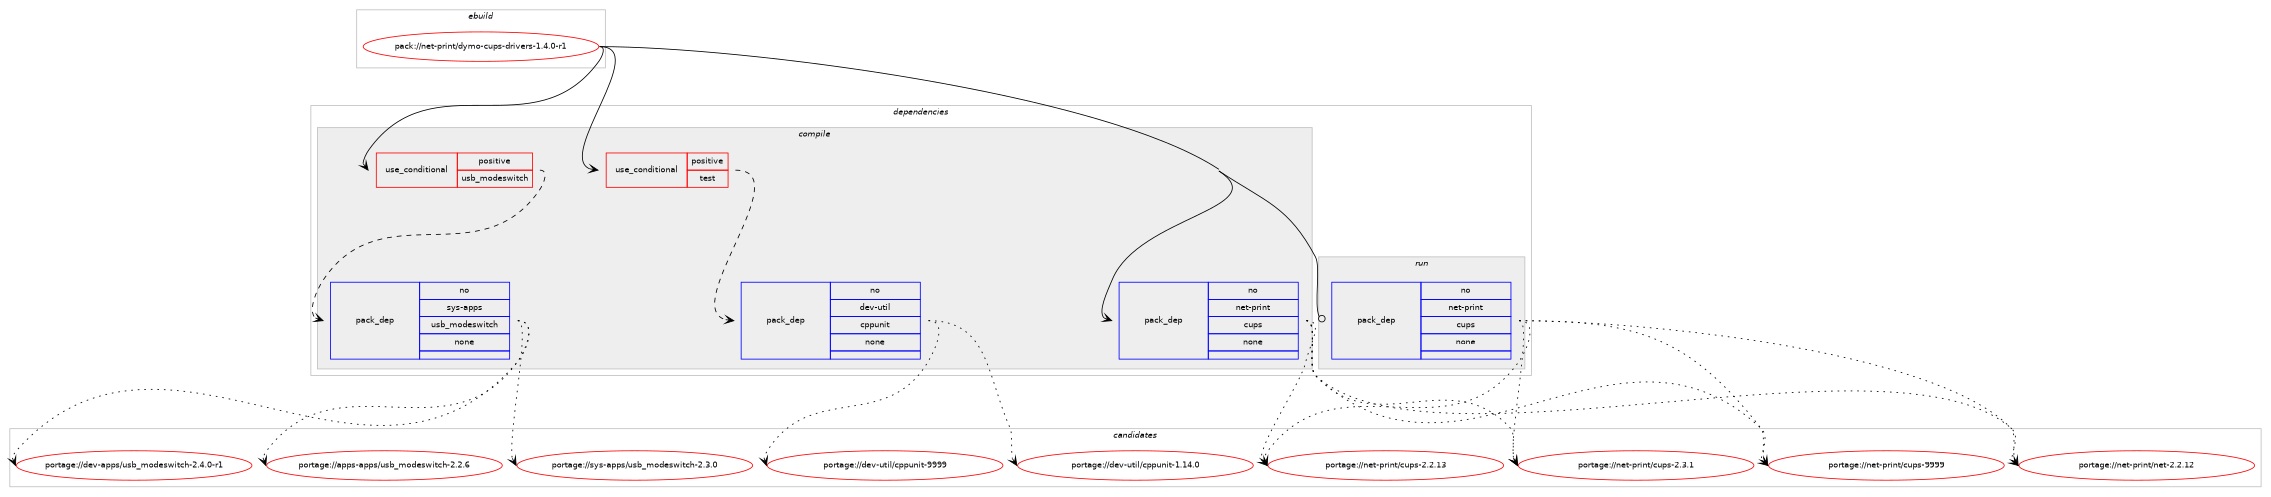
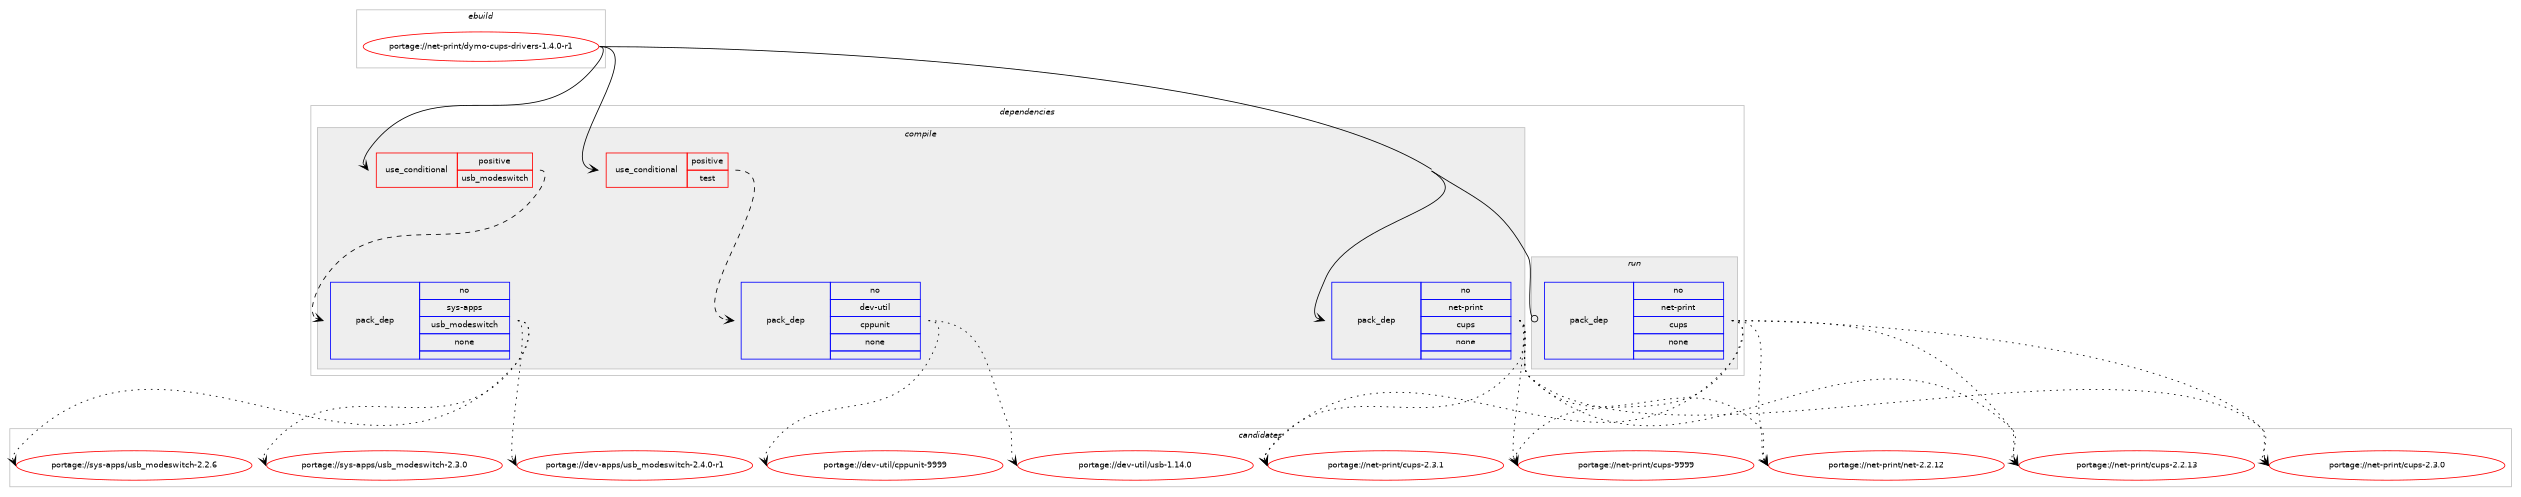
(481, 47) -> (481, 47)
(384, 465) -> (134, 465)
(1135, 465) -> (1135, 465)
none -> (2387, 465)
